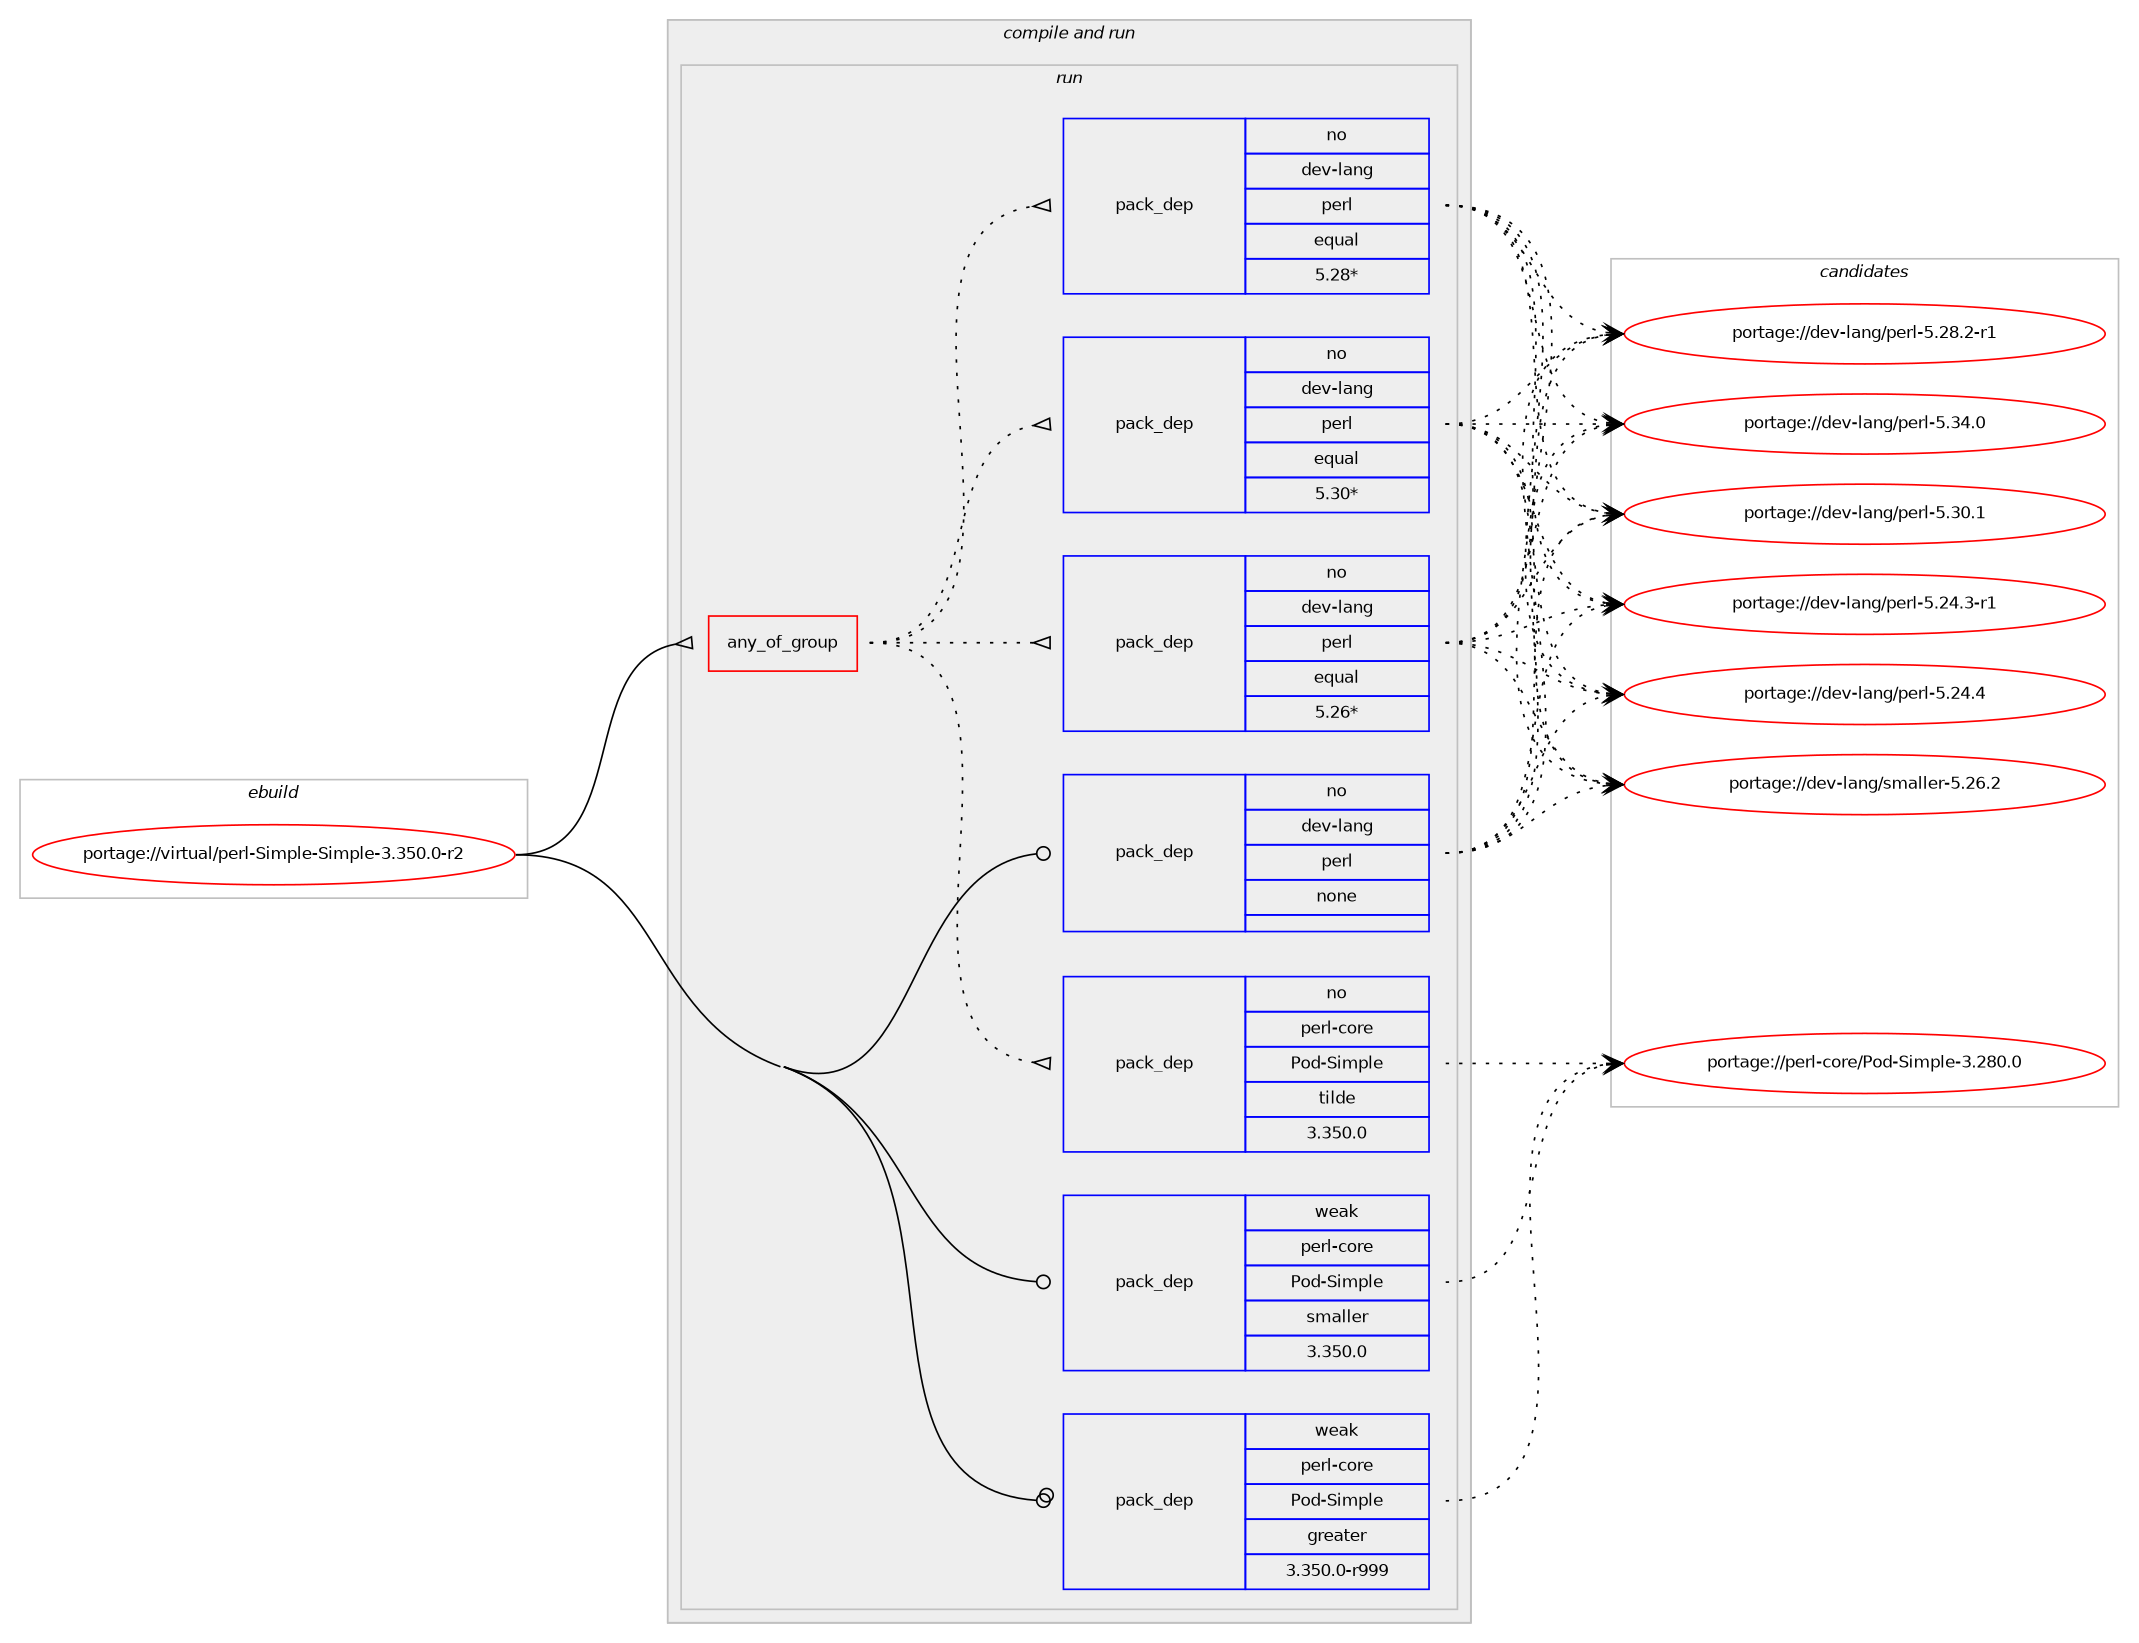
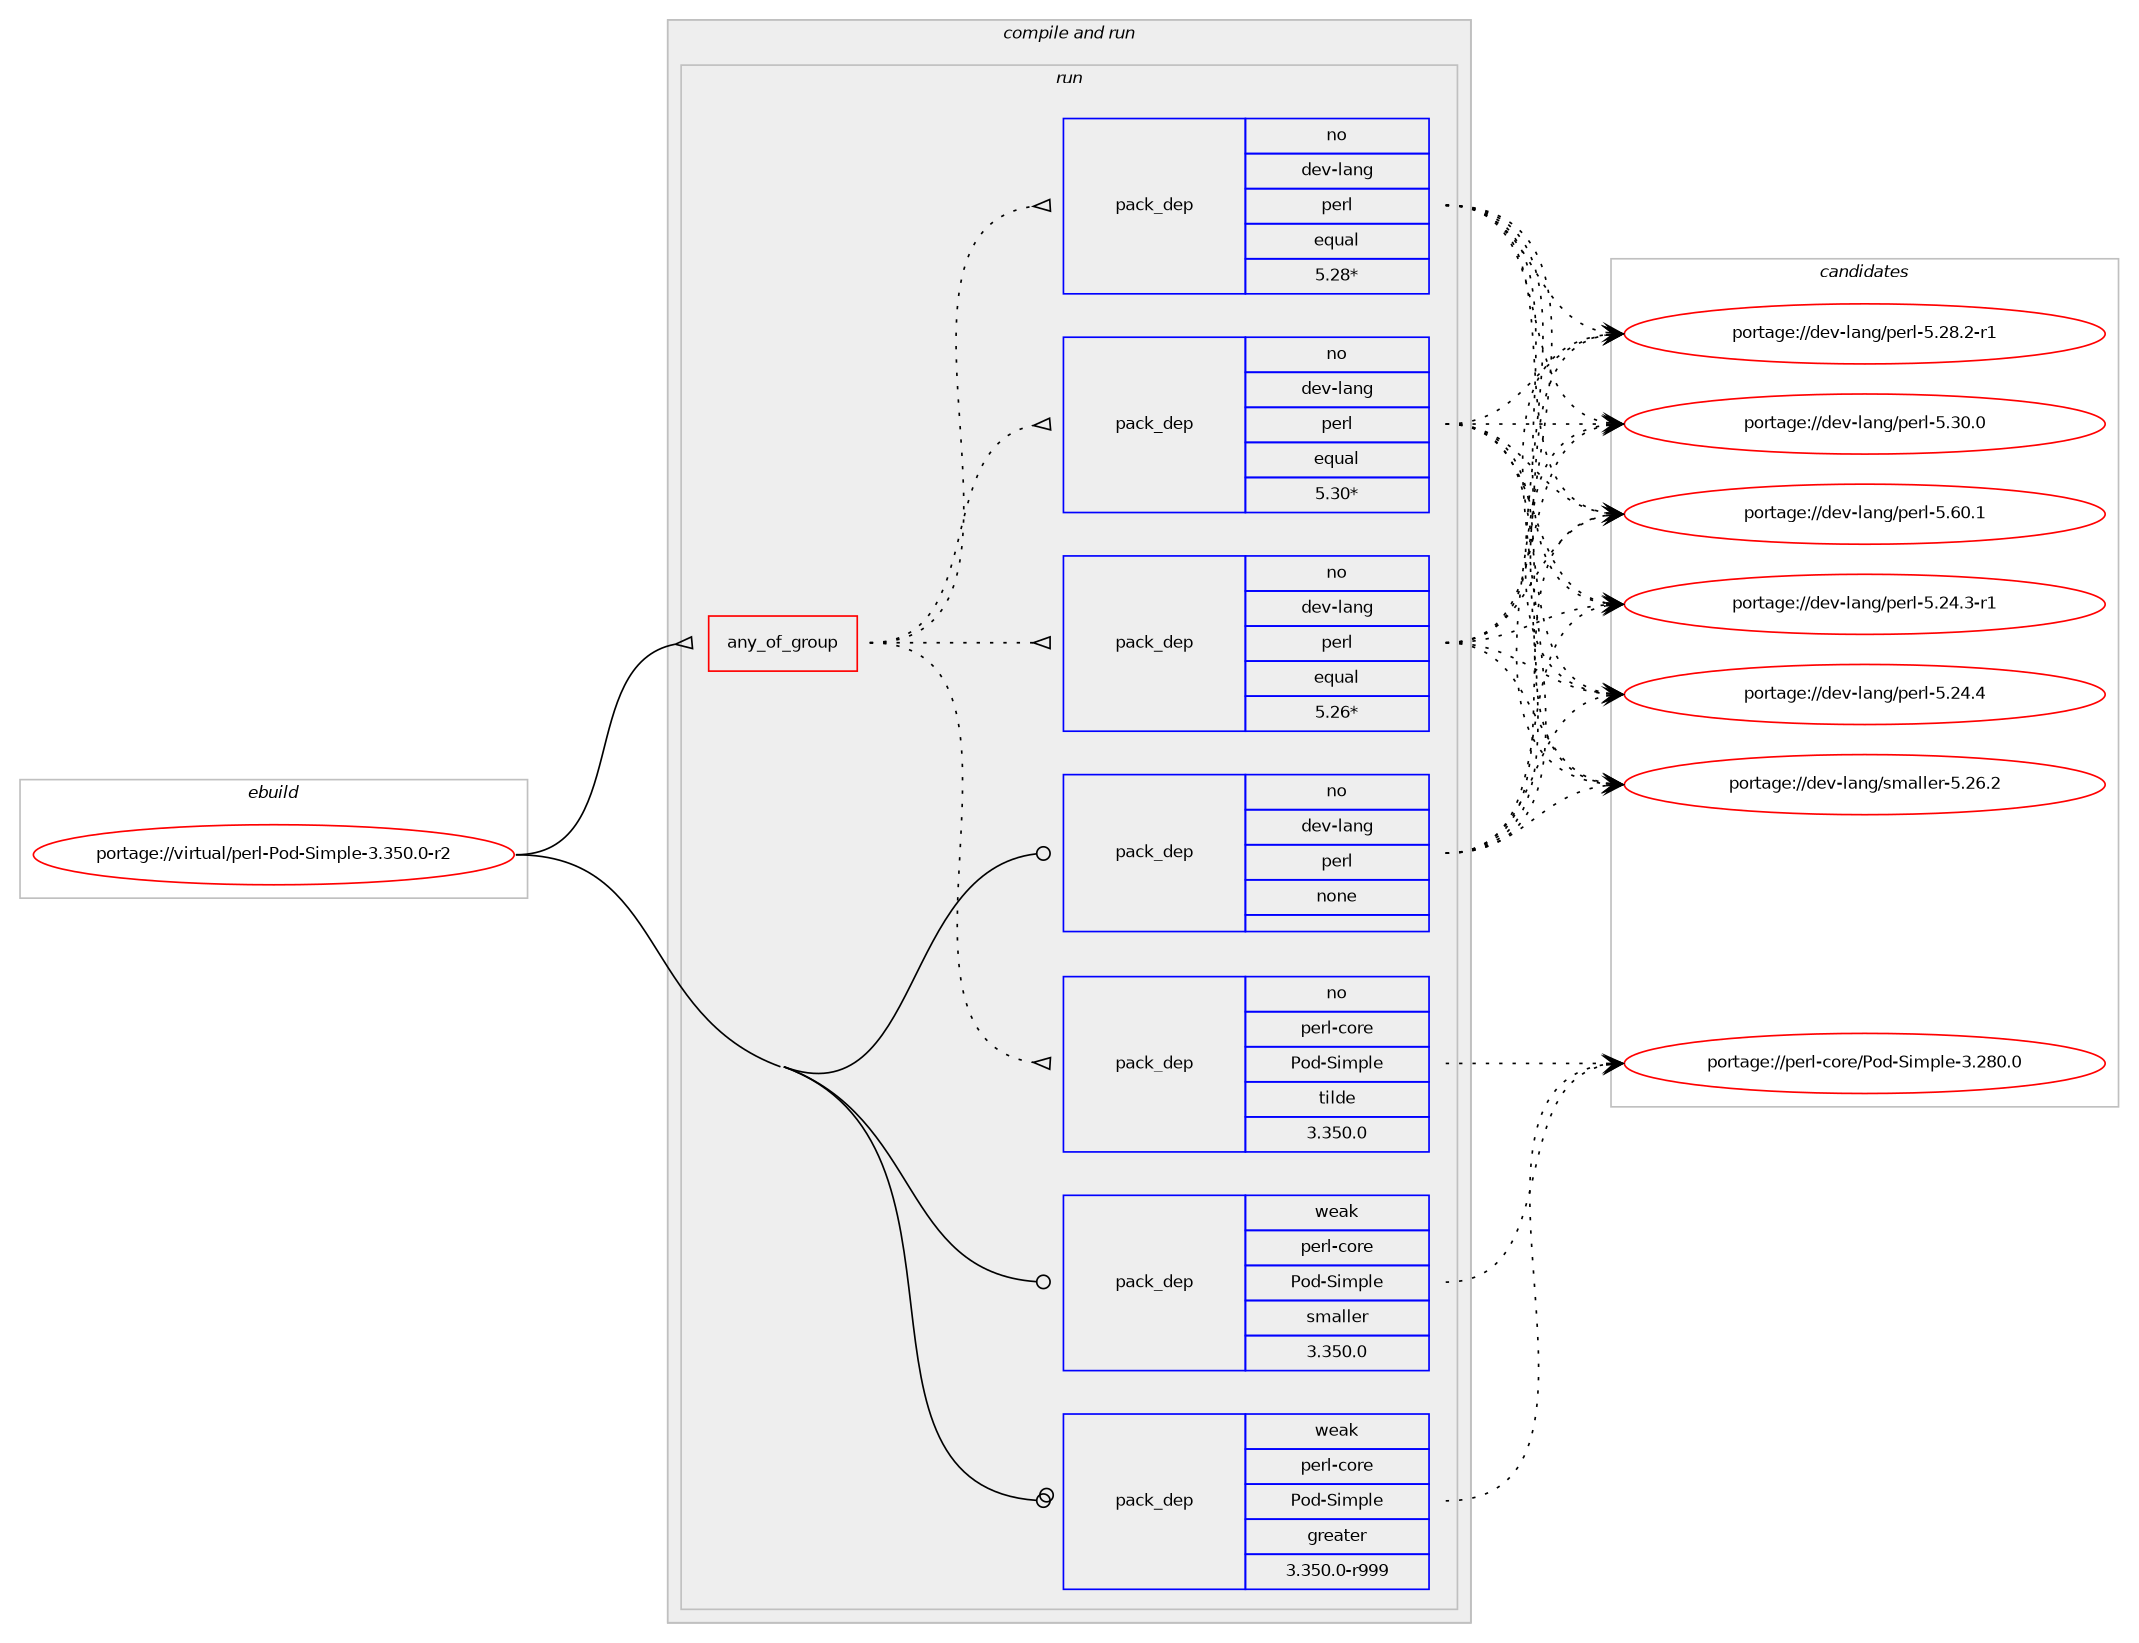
(1865, 424) -> (1865, 424)
(1865, 514) -> (1865, 514)
(274, 855) -> (274, 855)
